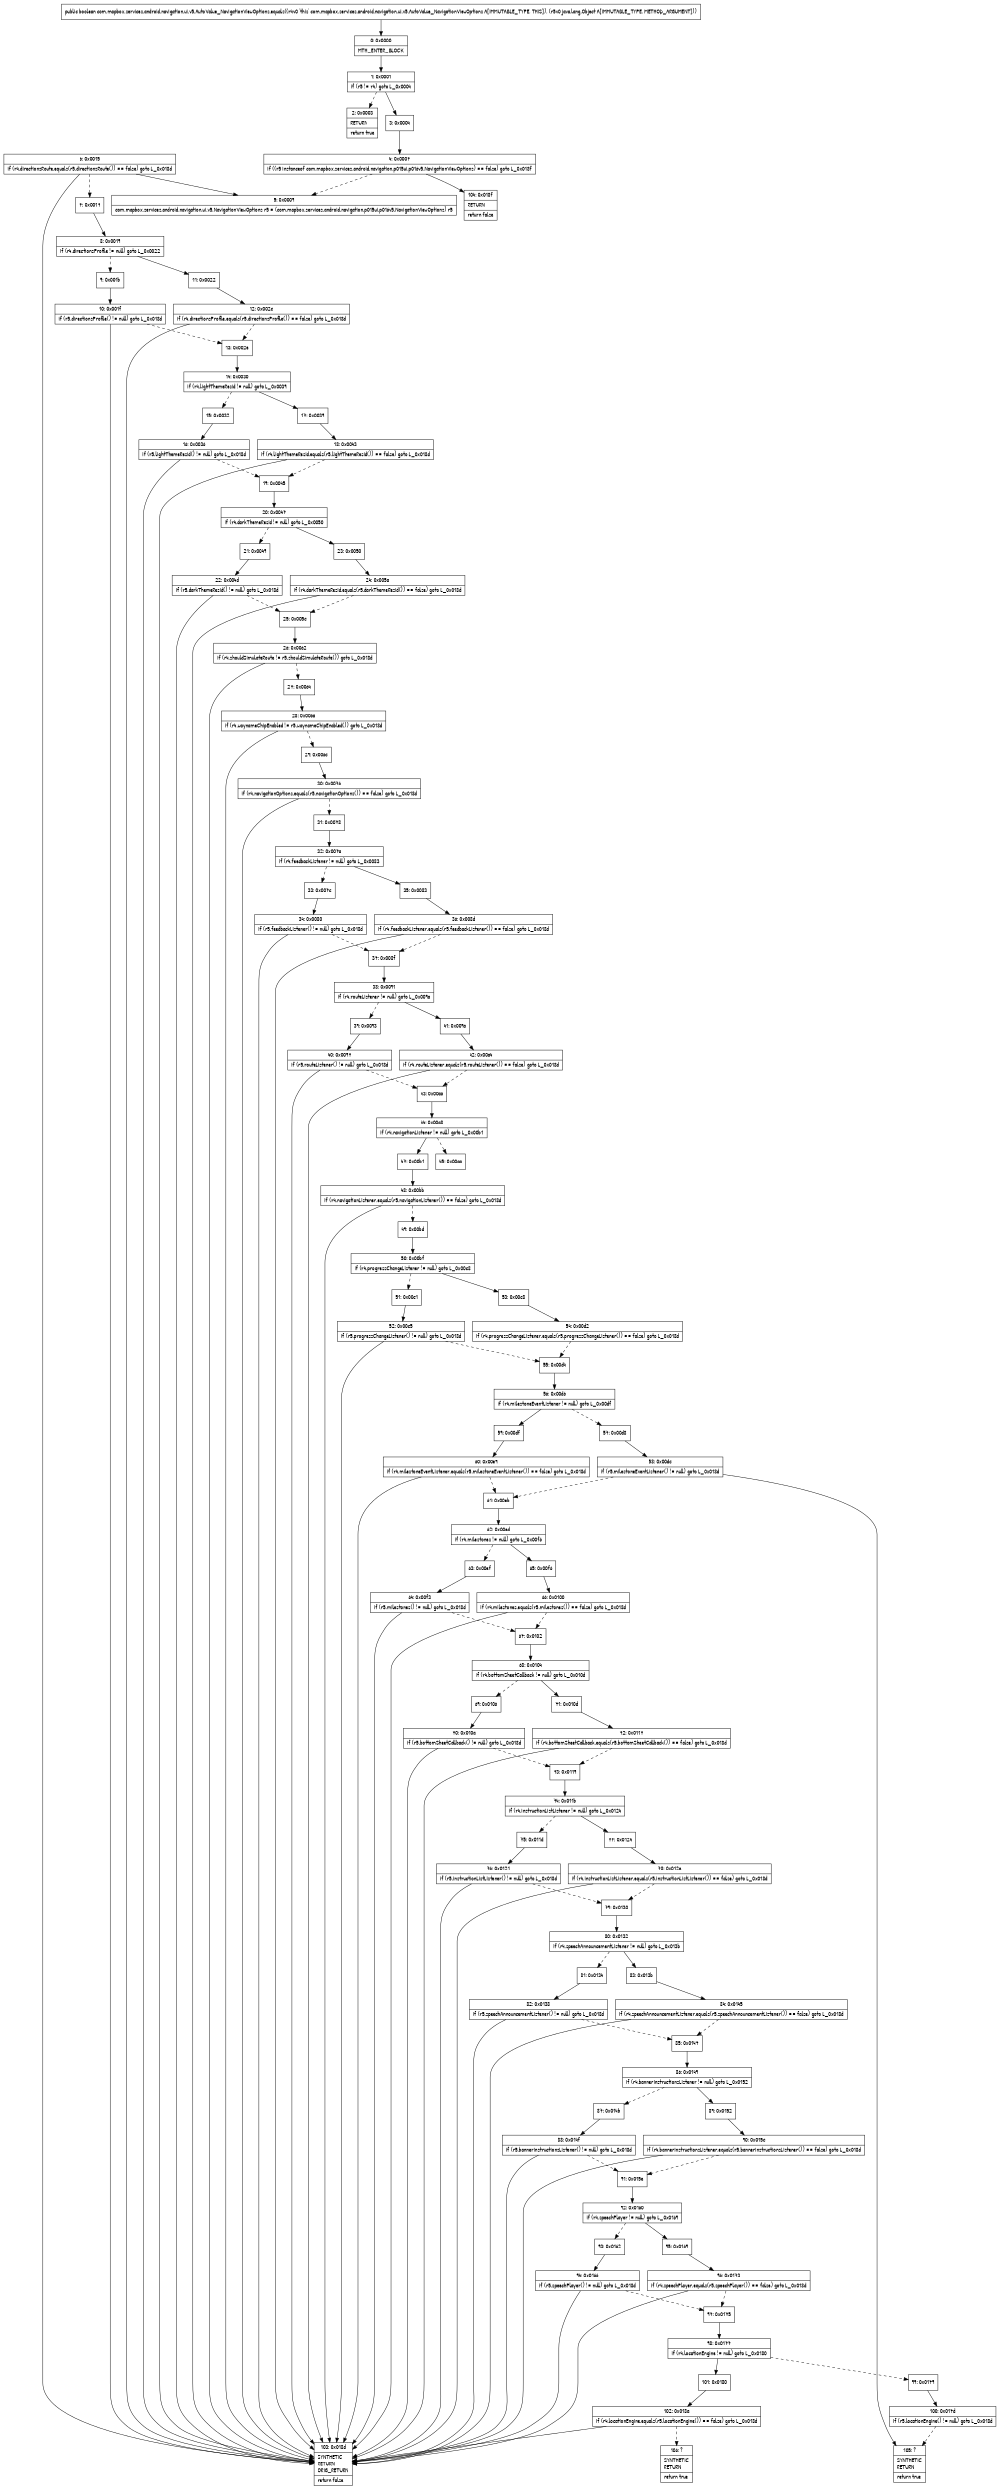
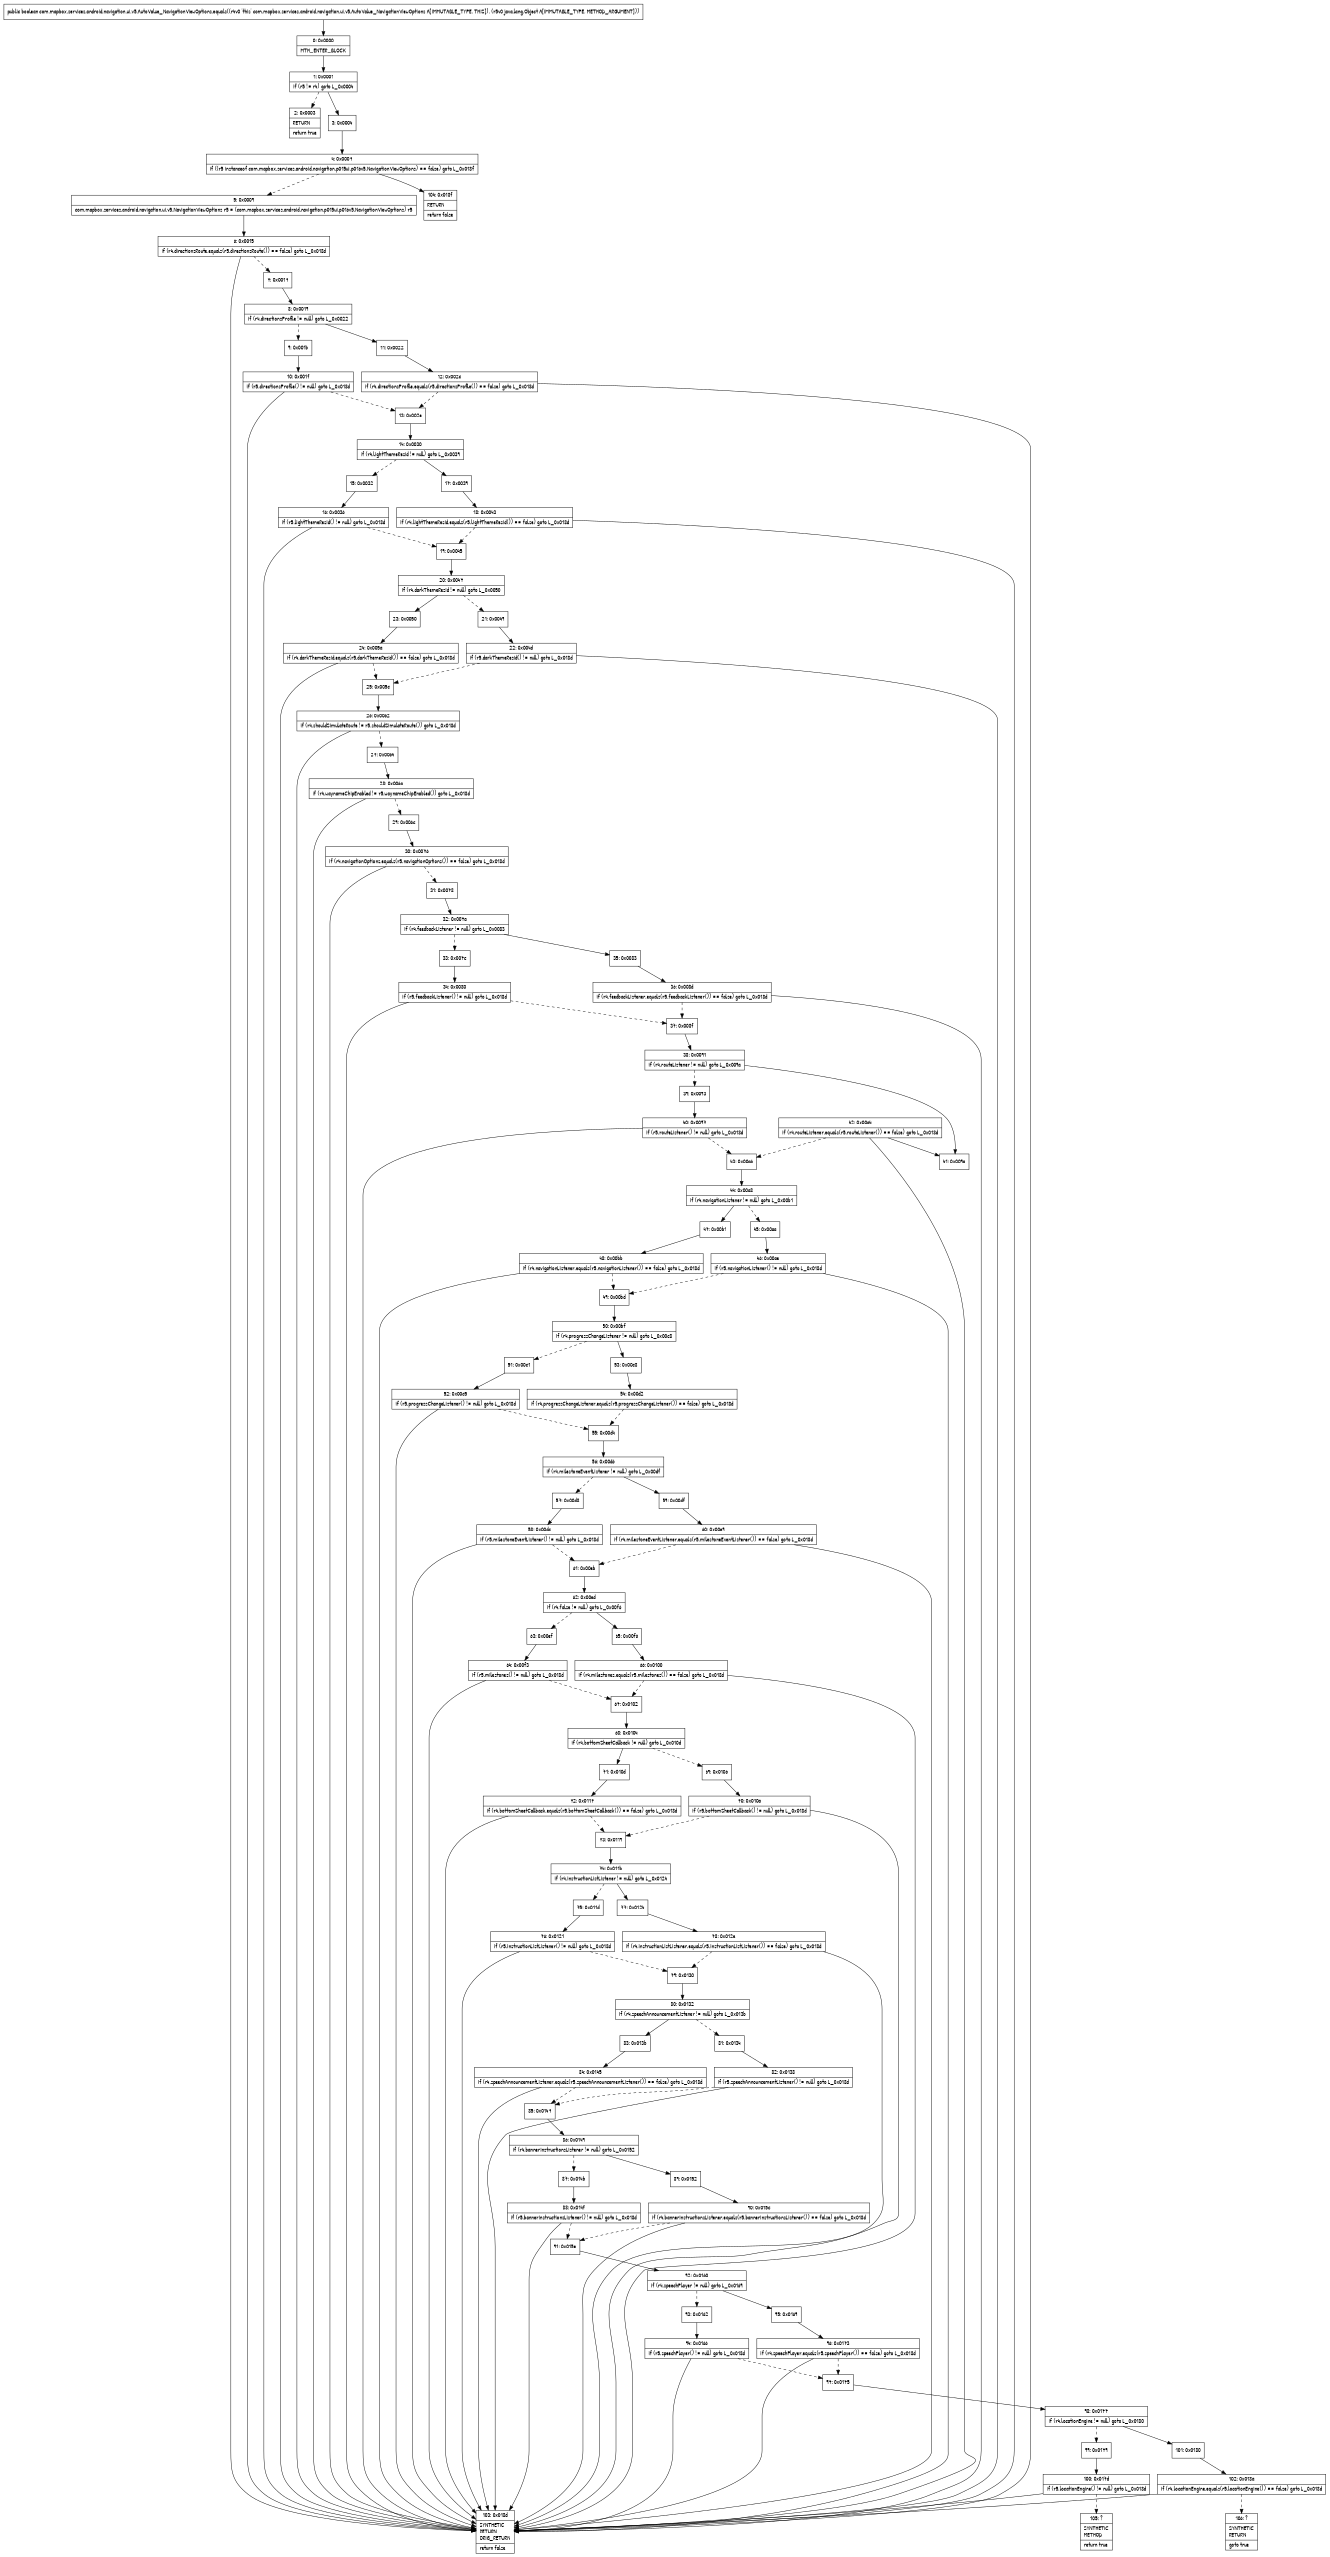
(185, 184) -> (244, 224)
(466, 1040) -> (912, 1146)
none -> (768, 1264)
(498, 1540) -> (584, 1607)
(877, 1904) -> (413, 2029)
(906, 2467) -> (1093, 2535)
(676, 2477) -> (1239, 2545)
none -> (781, 2517)
